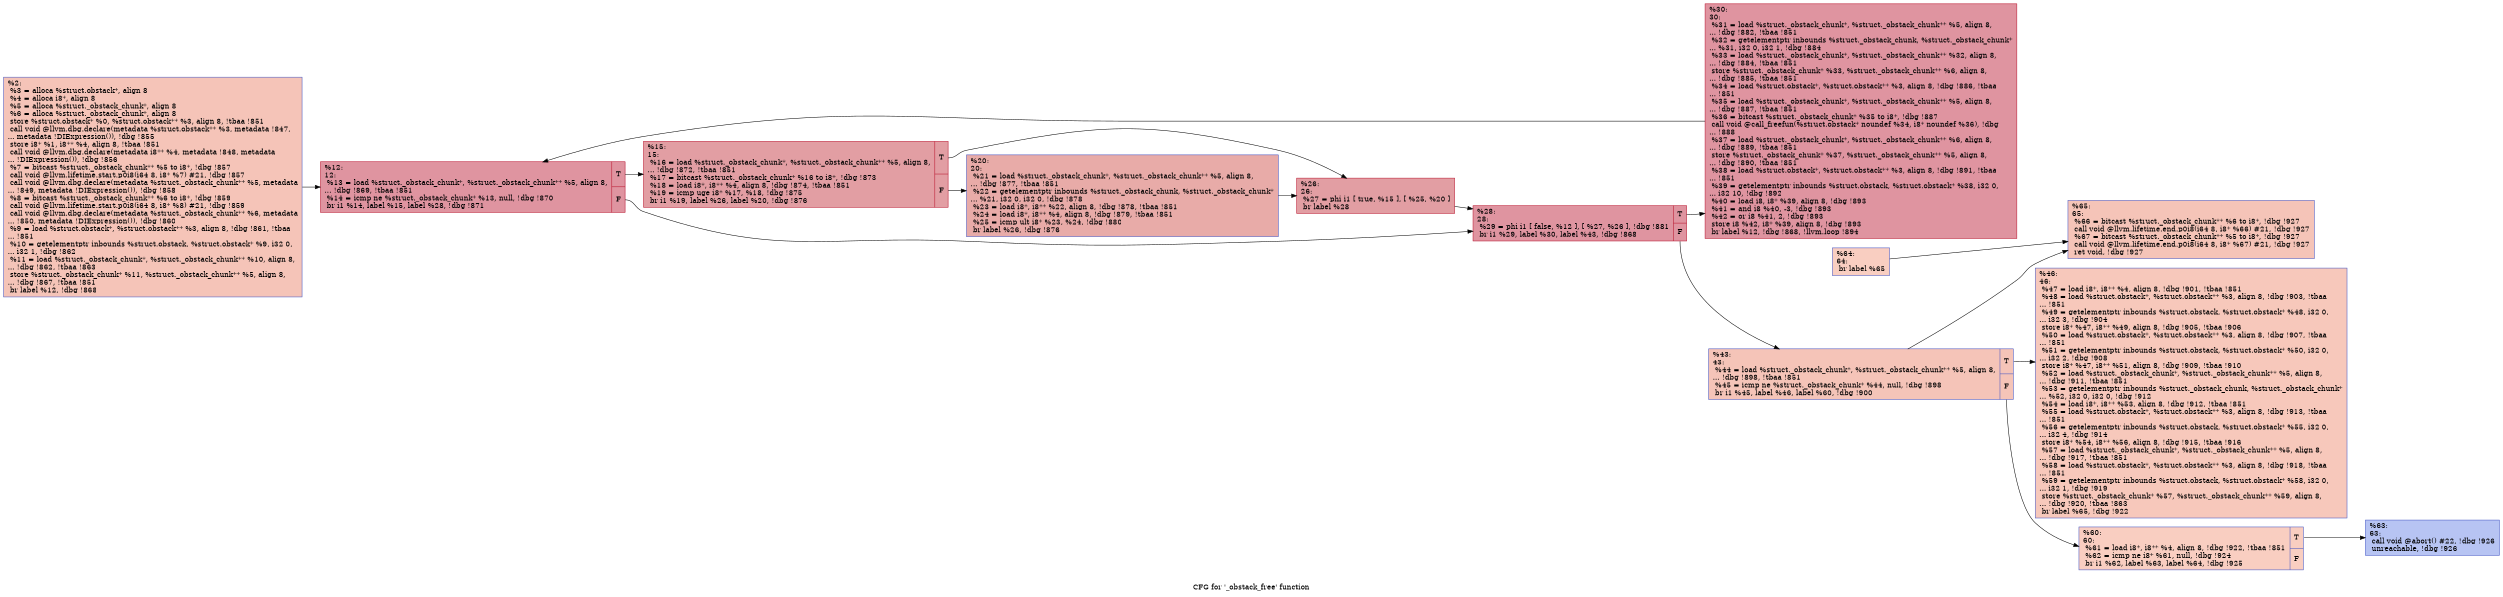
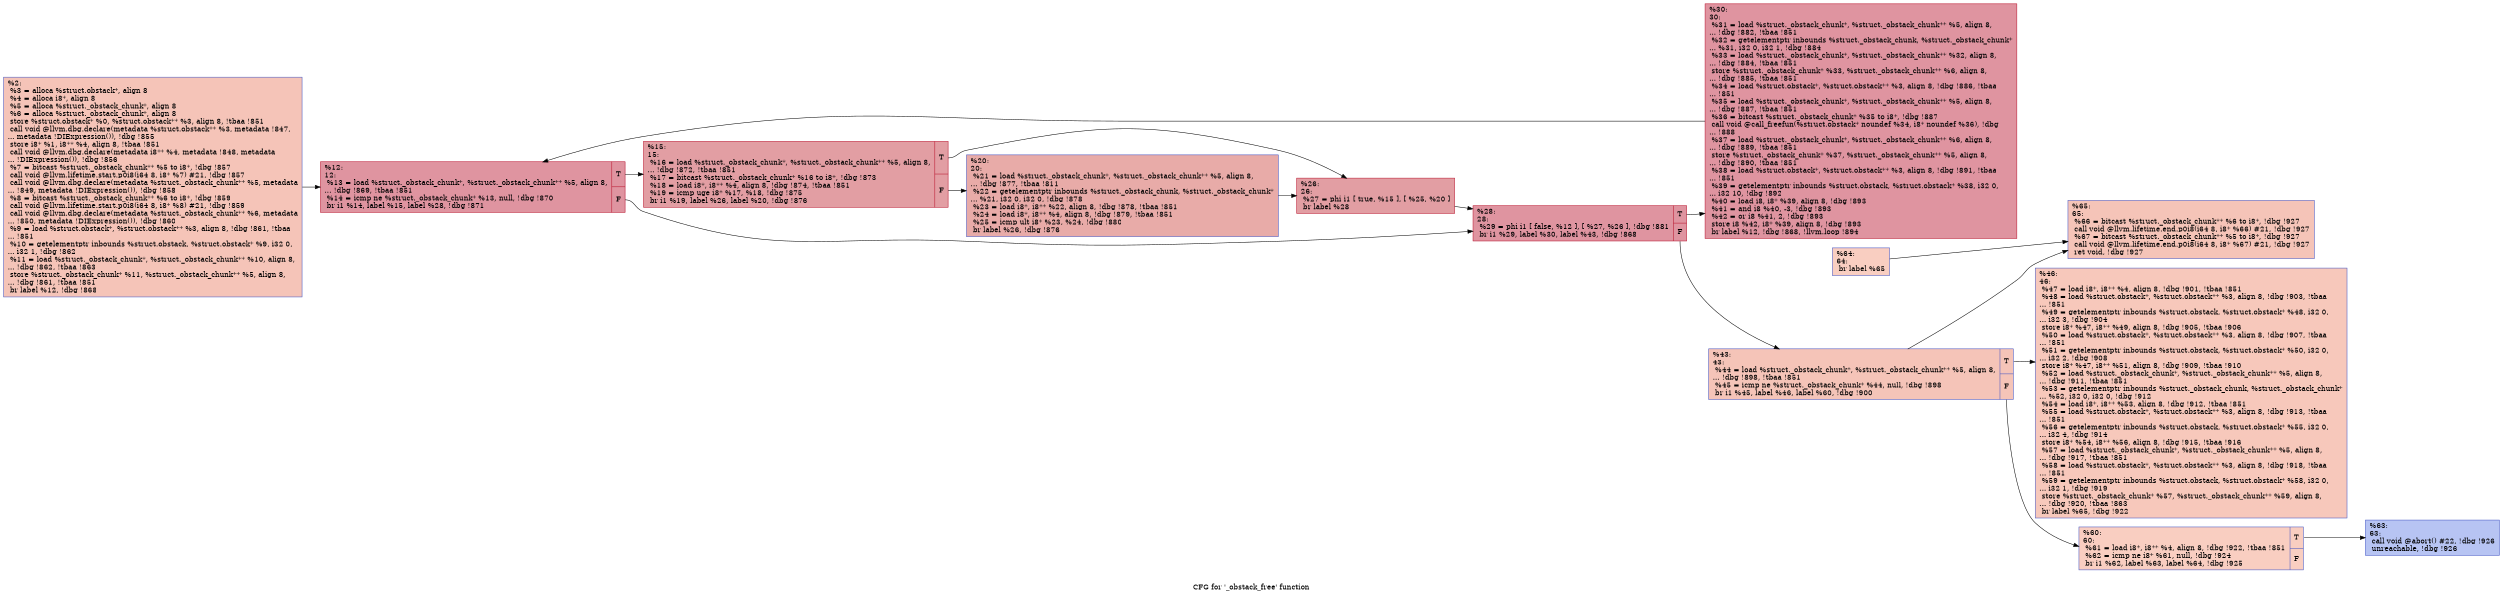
(1015, 184) -> (1015, 184)
(52, 283) -> (52, 283)
